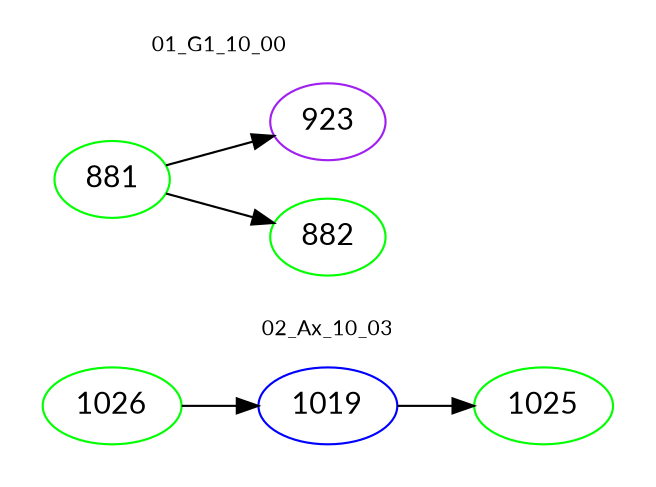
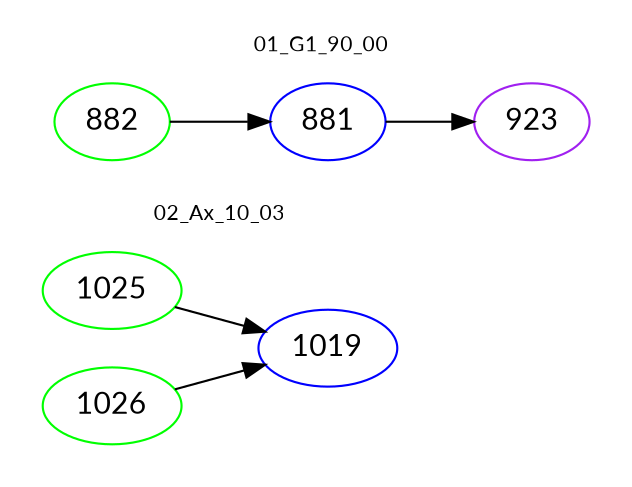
(220, 46) -> (322, 46)
(112, 179) -> (328, 122)
(209, 205) -> (209, 122)
(425, 406) -> (210, 317)
